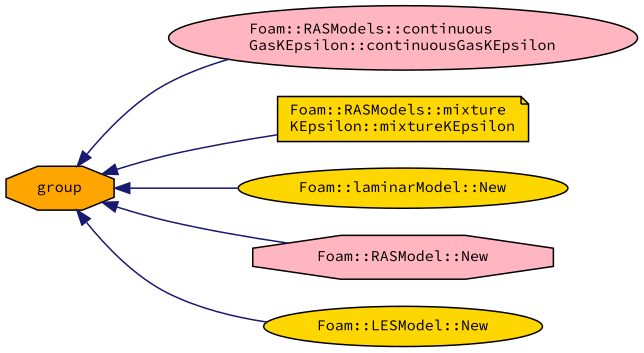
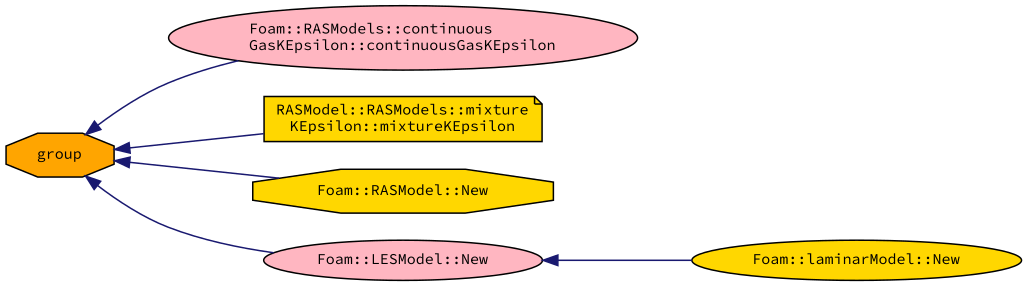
(403, 119) -> (403, 119)
(184, 188) -> (625, 260)
(403, 257) -> (403, 191)
(403, 326) -> (403, 260)
